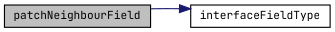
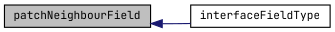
(165, 9) -> (177, 24)
